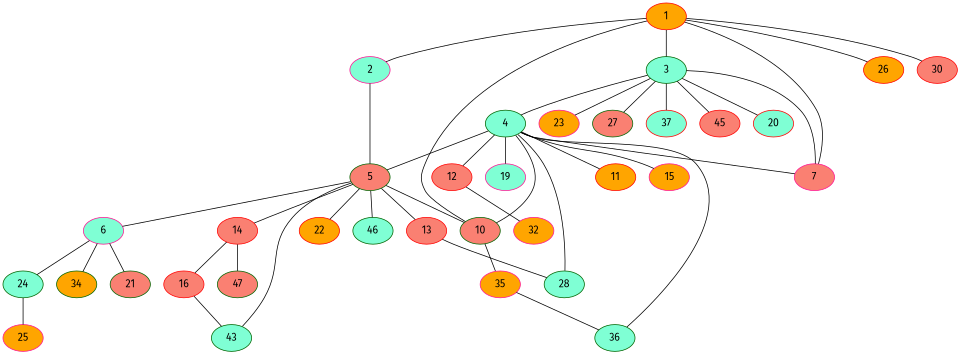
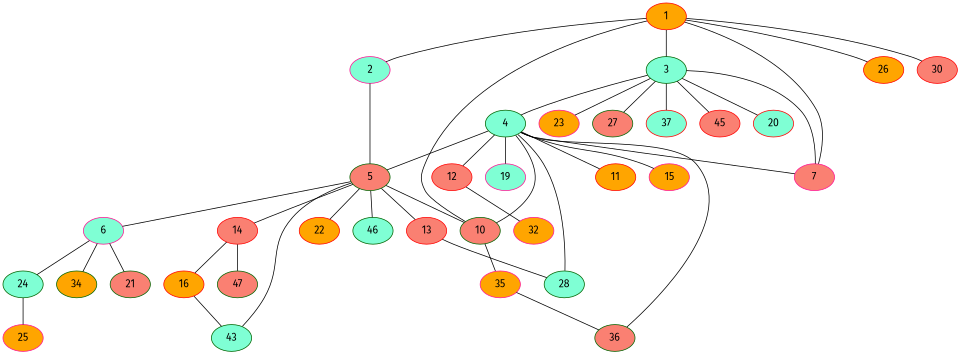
(184, 284) -> (184, 284)
(615, 338) -> (615, 338)
